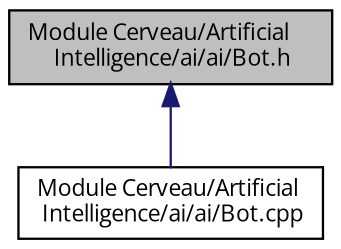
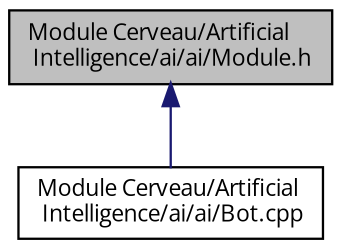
(171, 47) -> (171, 47)
